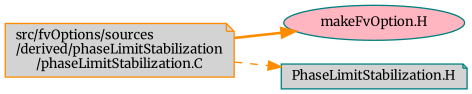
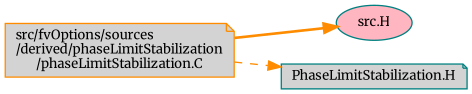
(374, 23) -> (374, 23)
